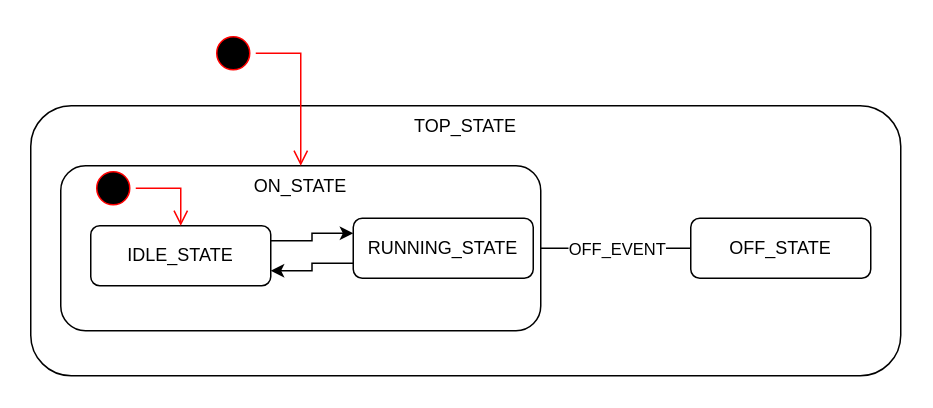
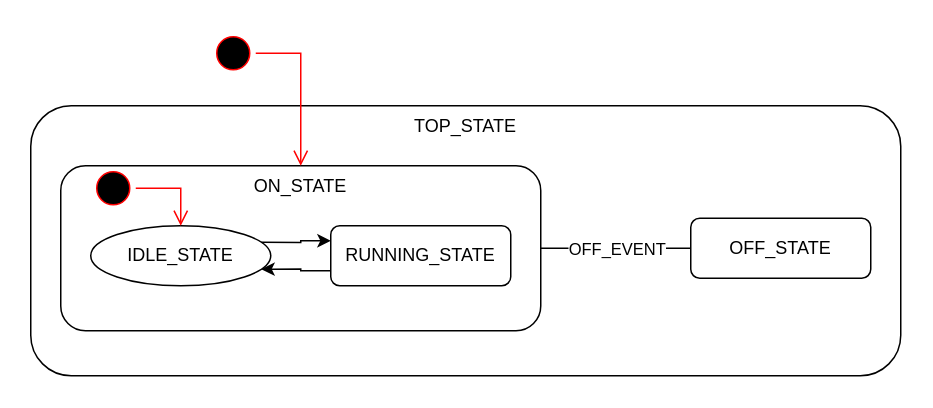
(443, 248) -> (421, 256)
(181, 256) -> (181, 256)
